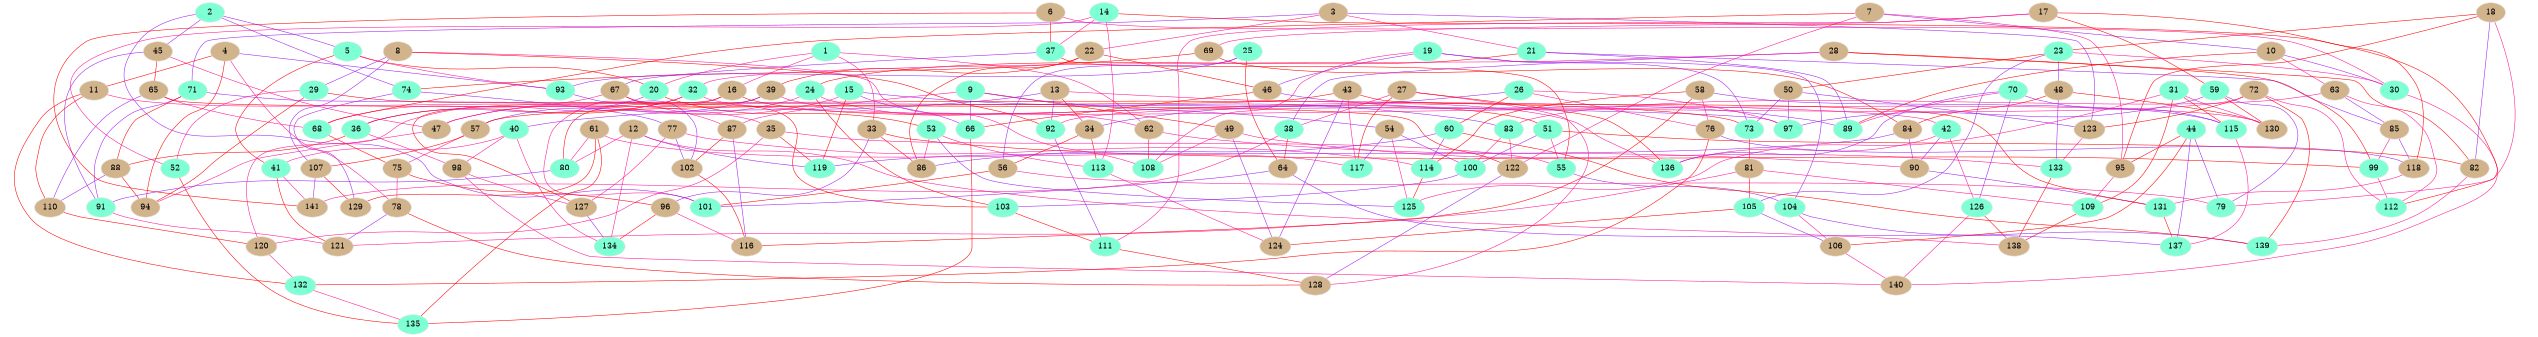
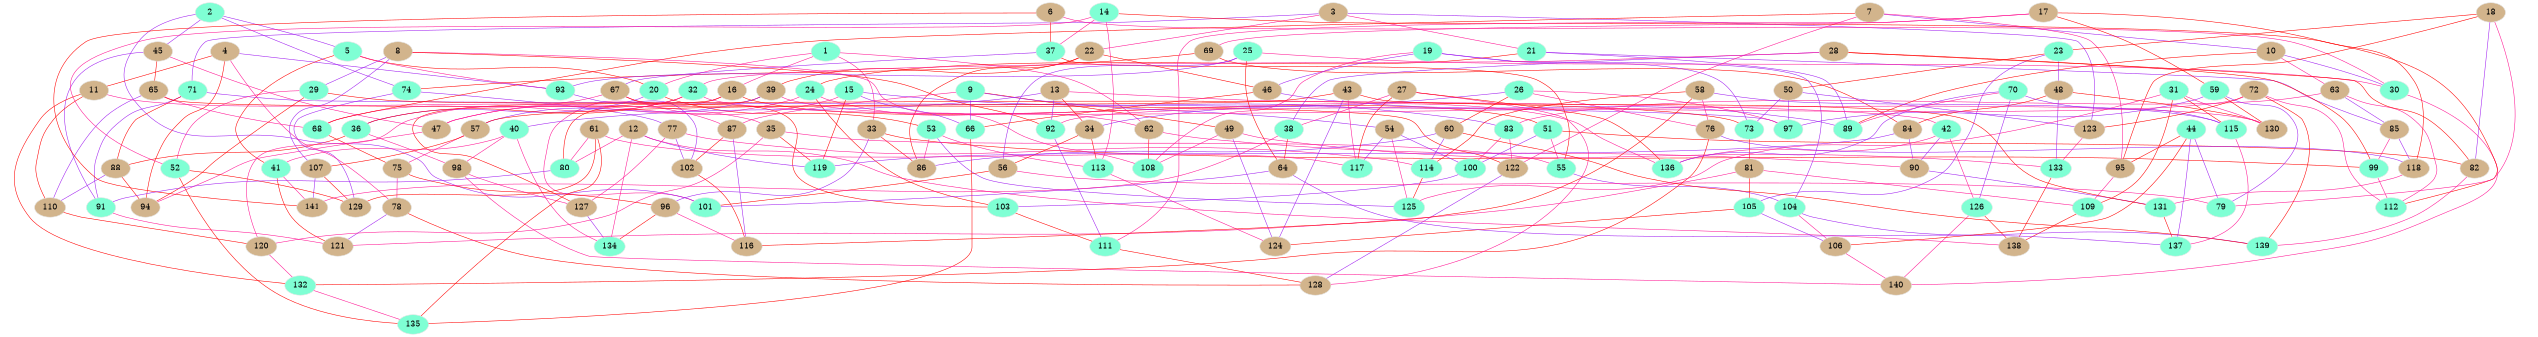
(2221, 62) -> (1794, 64)
(1449, 129) -> (1449, 129)
none -> (283, 186)
